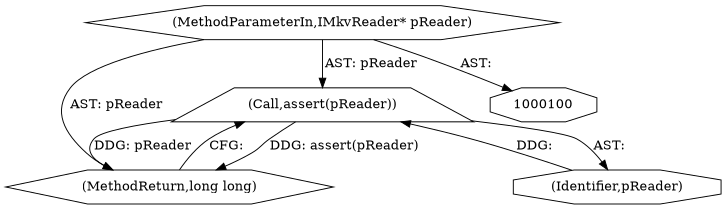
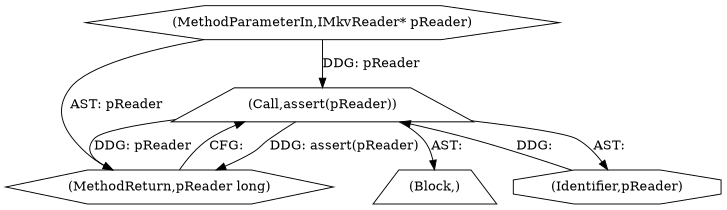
(371, 64) -> (371, 64)
(544, 105) -> none
(170, 187) -> (170, 187)
none -> (435, 187)
